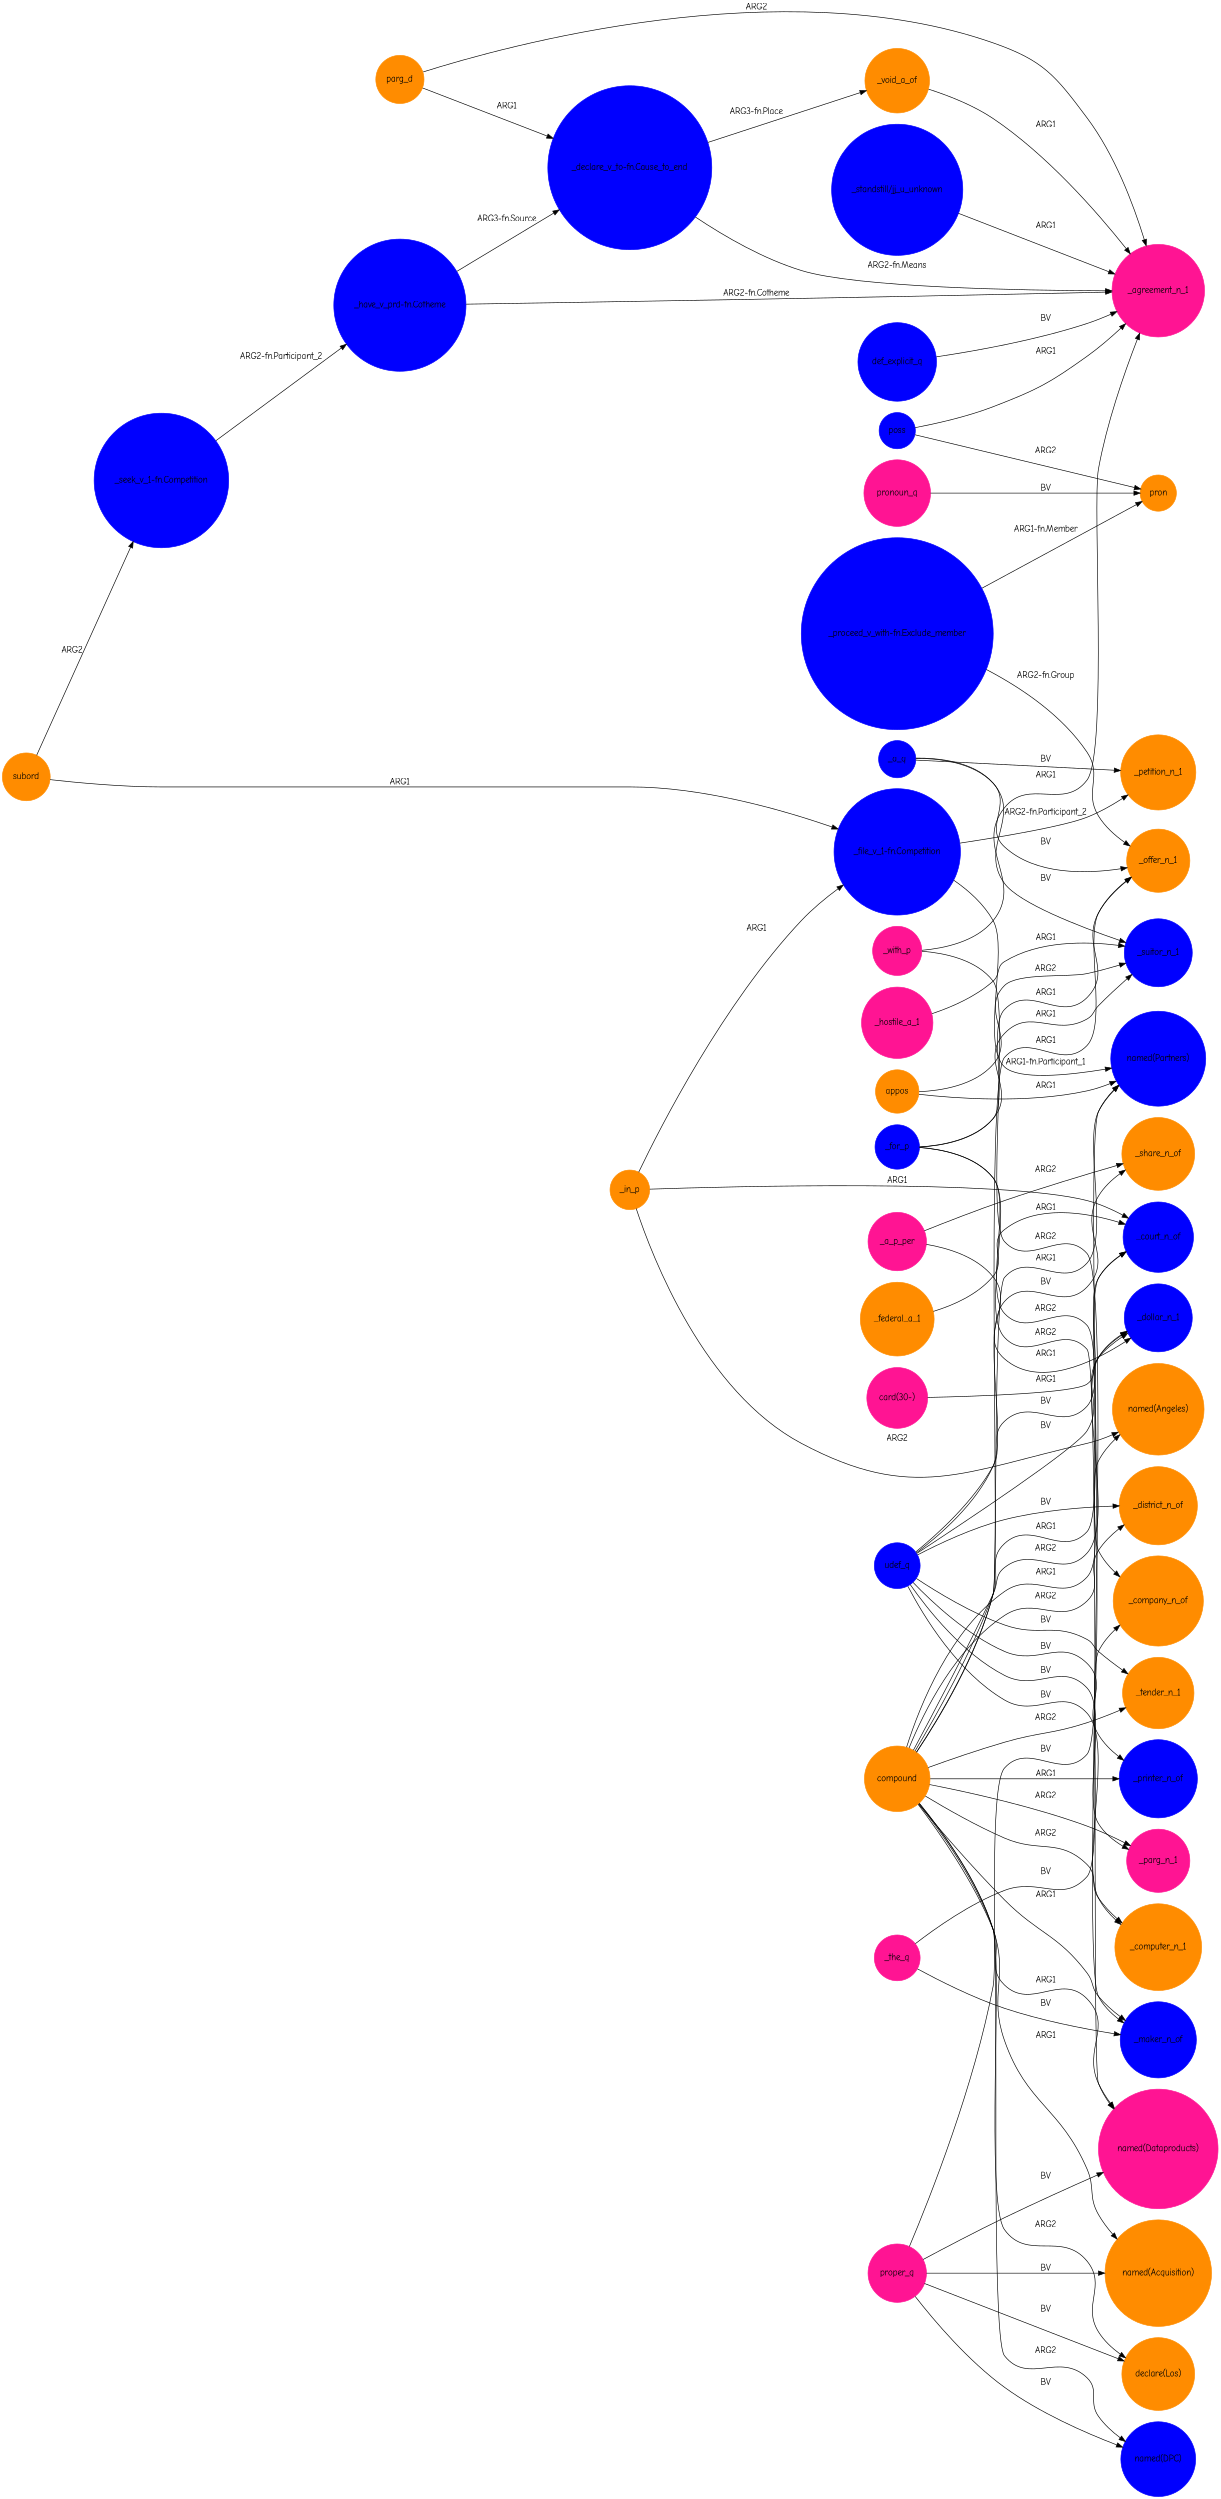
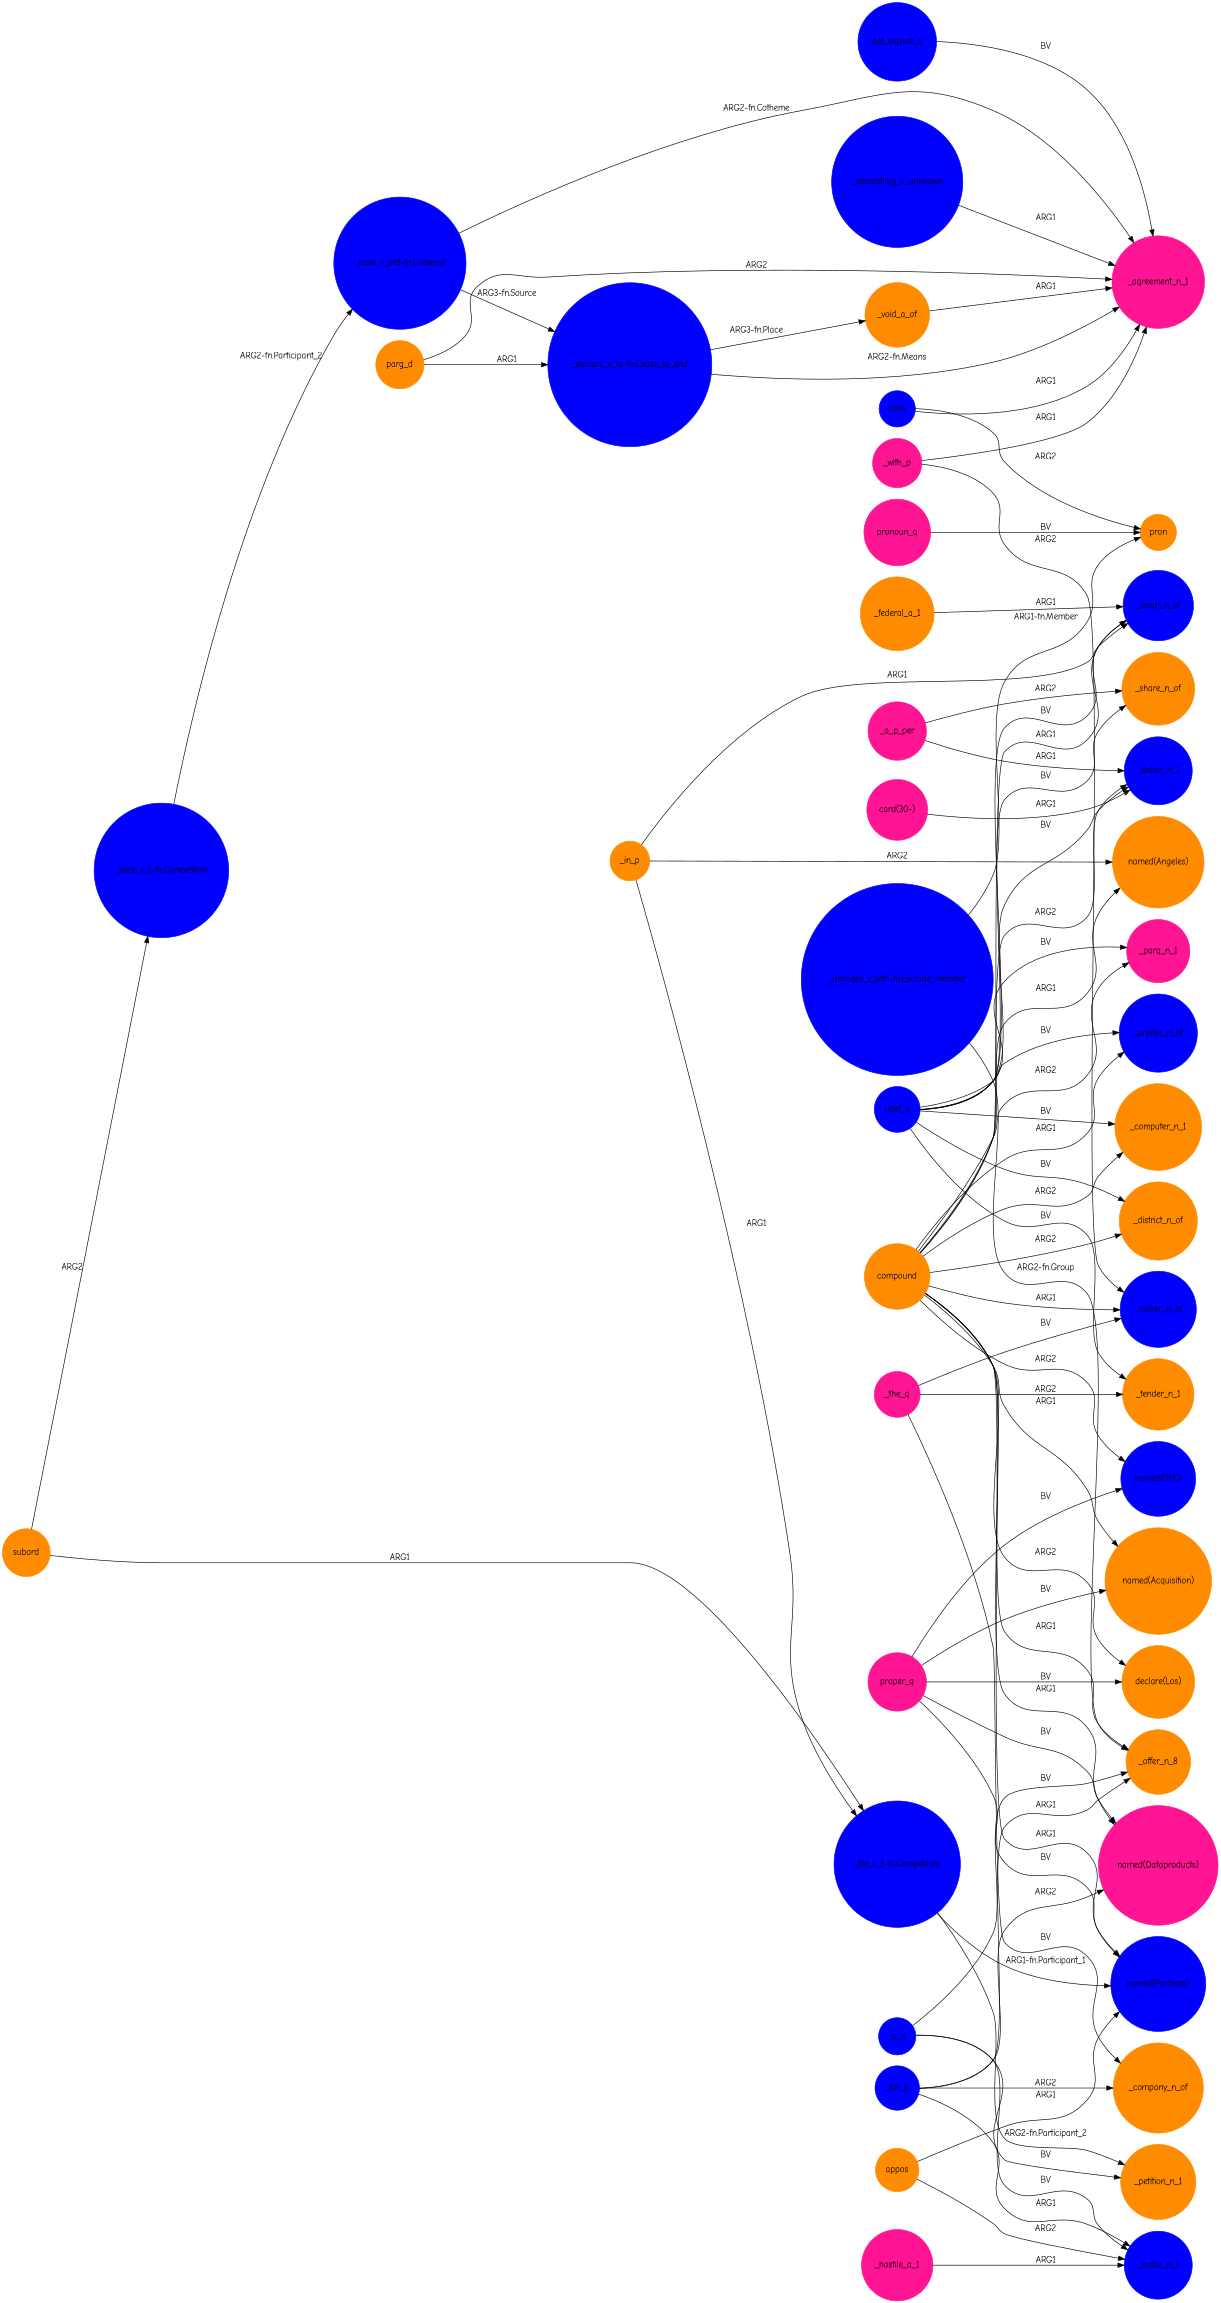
(1158, 861) -> (1158, 1762)
(1024, 1737) -> (1018, 1394)
